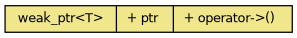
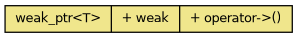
(142, 18) -> (146, 18)
